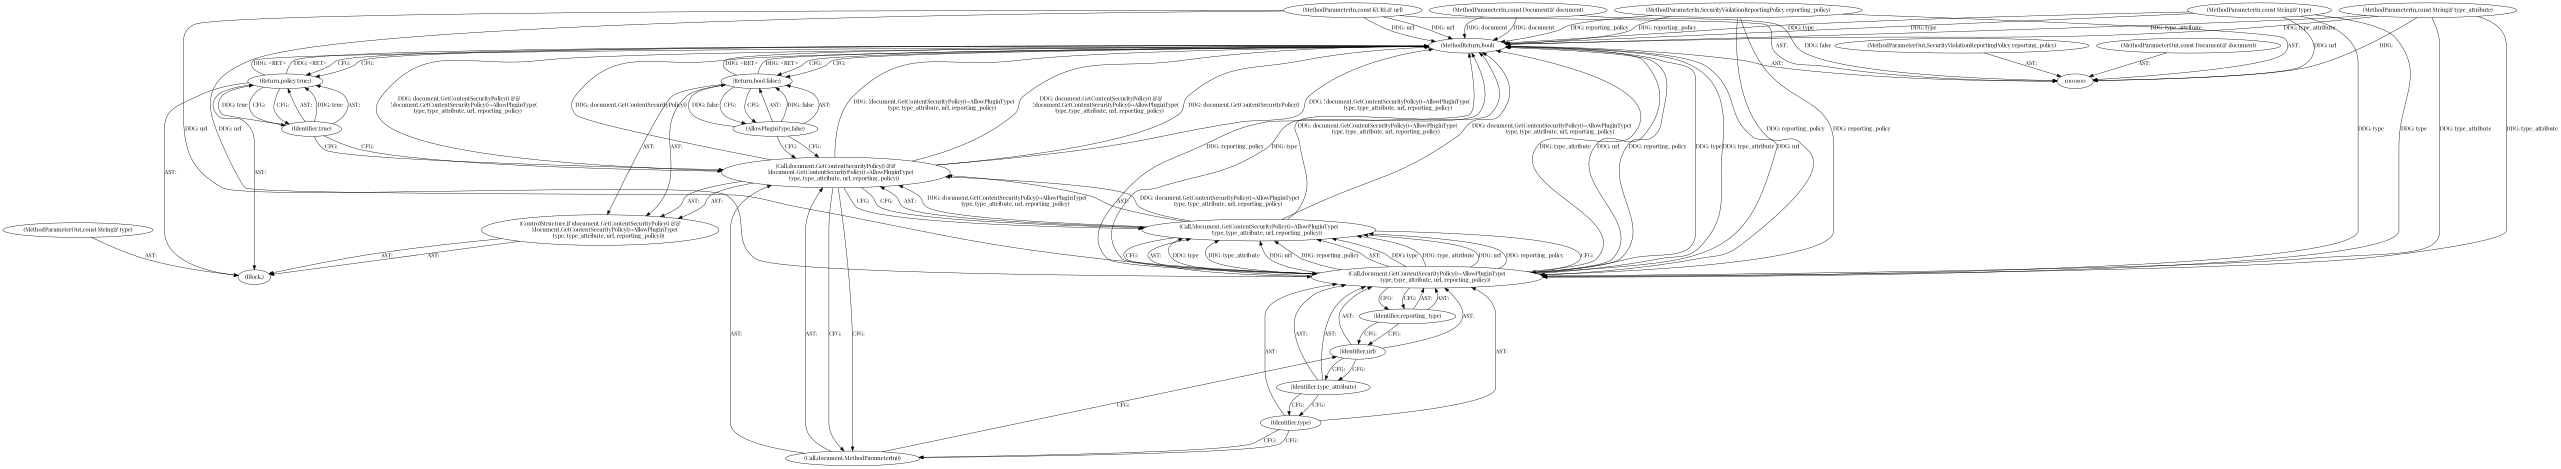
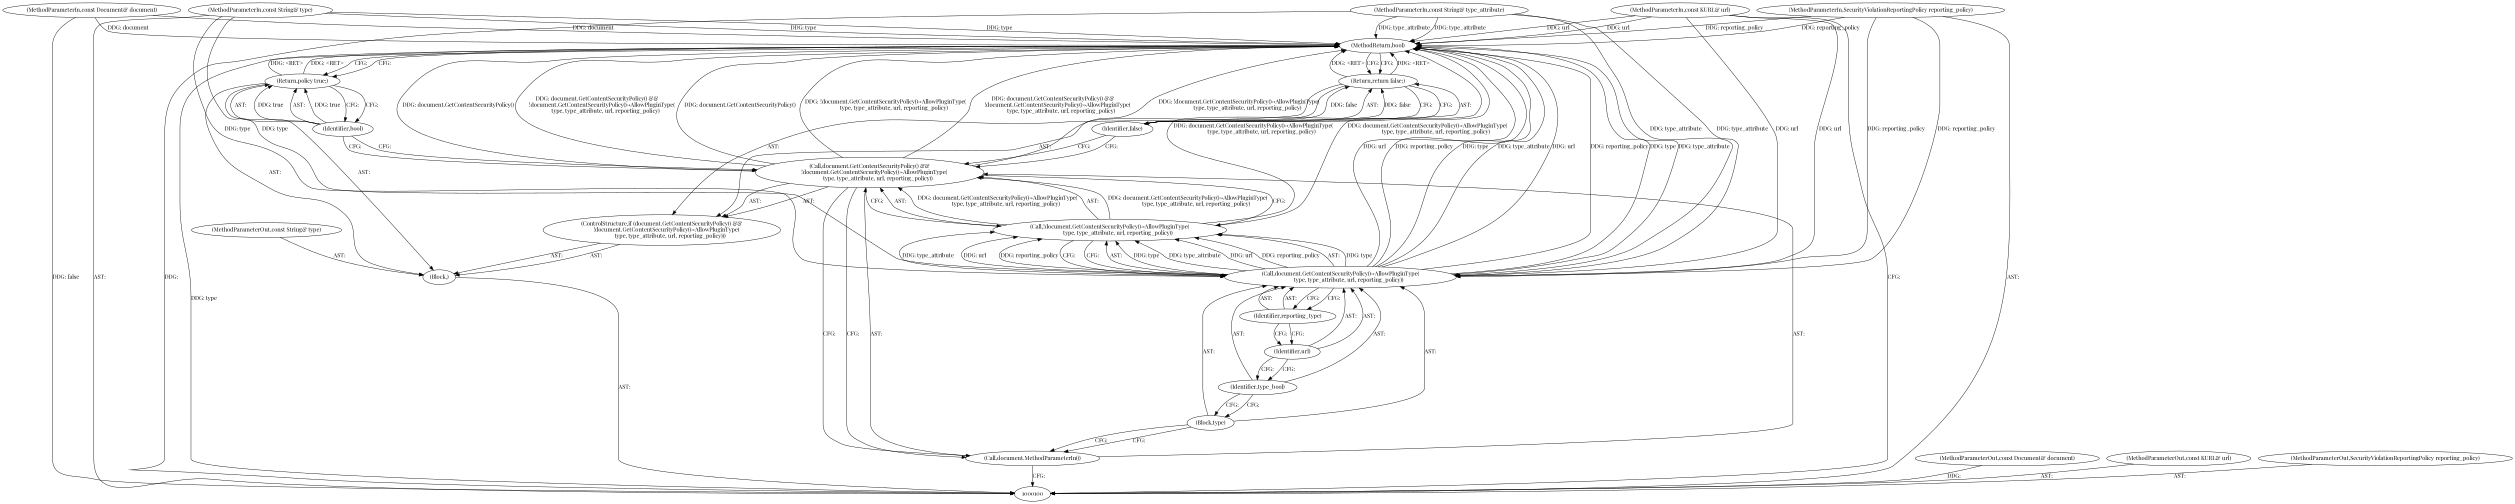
(1783, 46) -> (1895, 277)
(2325, 46) -> (101, 277)
(1778, 63) -> (204, 299)
(2145, 63) -> (1955, 476)
(757, 81) -> (1378, 81)
(312, 129) -> (343, 129)
(775, 129) -> (1122, 129)
(1323, 387) -> (1258, 387)
(1107, 405) -> (1033, 474)
(1291, 423) -> (1211, 423)
none -> (2179, 458)
none -> (655, 470)
